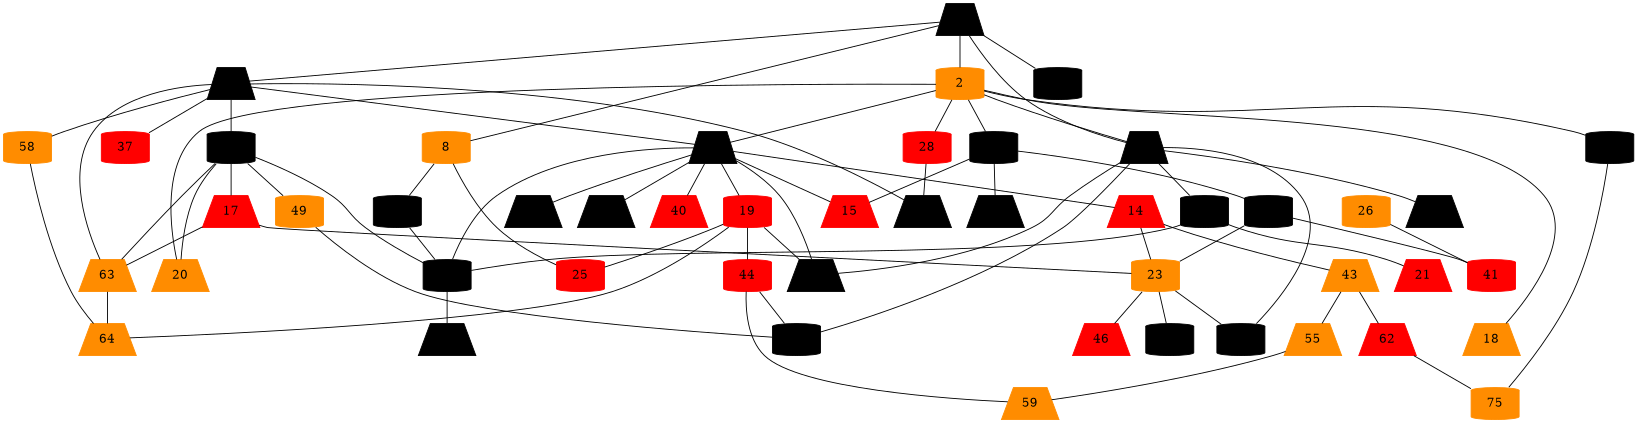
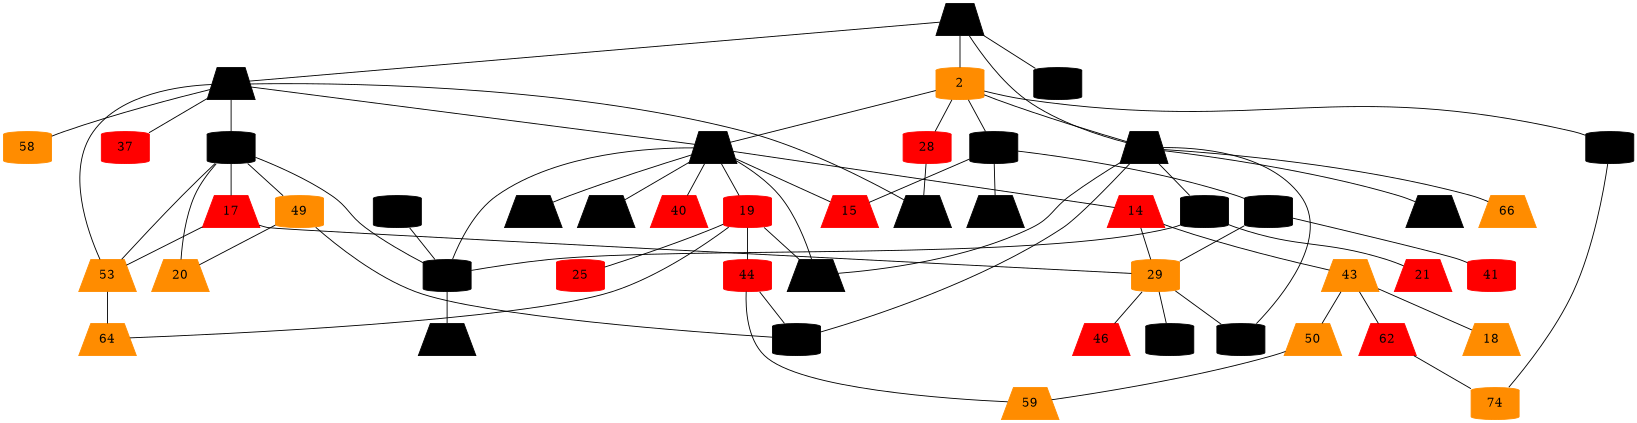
(541, 90) -> (237, 245)
(1342, 128) -> (1425, 309)
(446, 148) -> none
(1366, 212) -> none
none -> (1508, 212)
(53, 248) -> none
(108, 276) -> (108, 276)
(1156, 276) -> (1156, 276)
(1313, 340) -> (1313, 340)
(1495, 404) -> (1495, 404)
